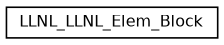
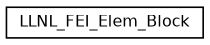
(112, 23) -> (105, 23)
